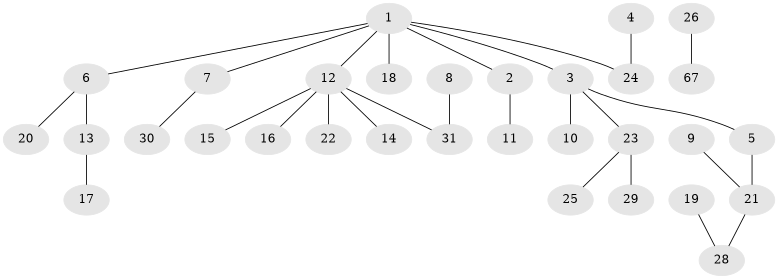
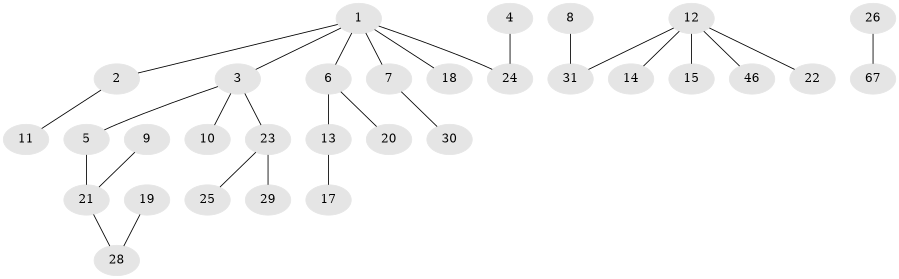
(359, 49) -> none
(268, 139) -> (752, 79)
